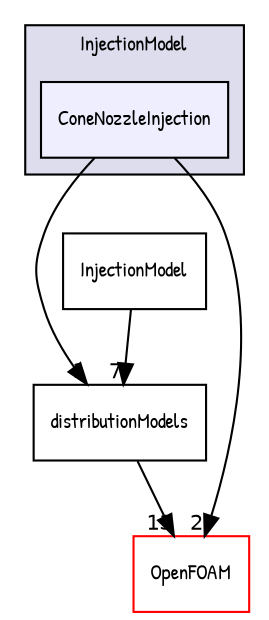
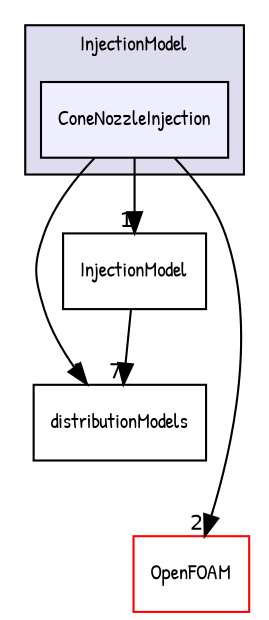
none -> (135, 188)
(151, 489) -> none
